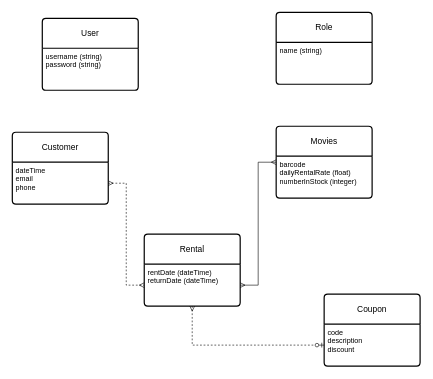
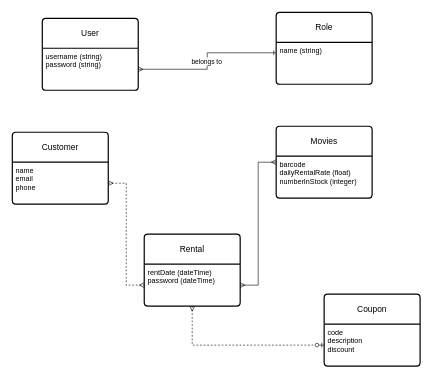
none -> (207, 61)
(31, 179) -> (26, 179)
(188, 277) -> (184, 277)
